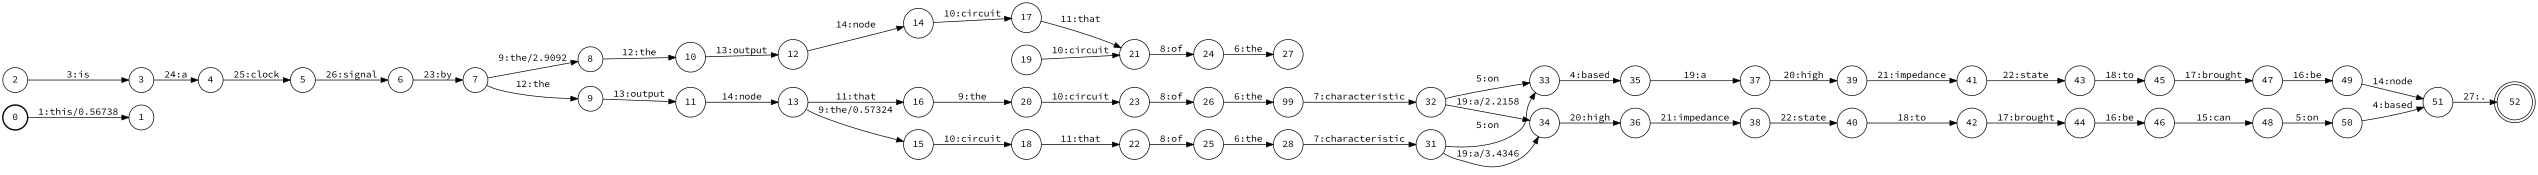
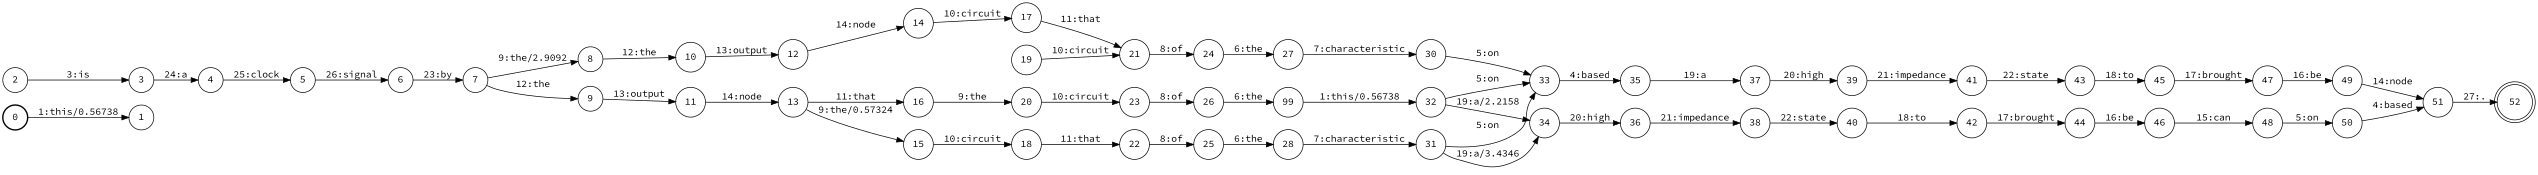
none -> (1431, 54)
(1360, 97) -> (1360, 97)
